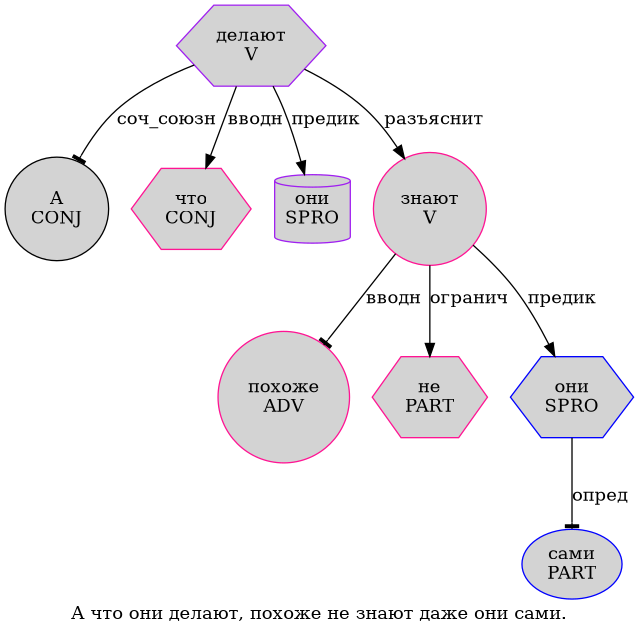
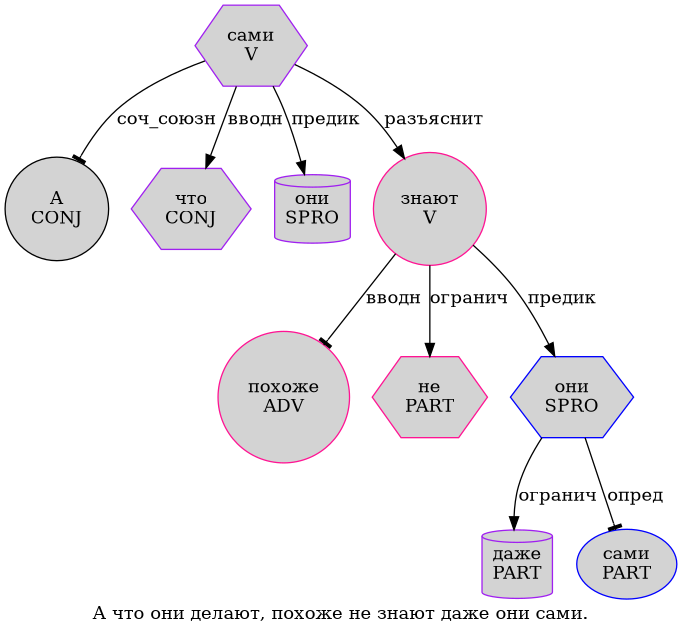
(251, 46) -> (251, 46)
(191, 209) -> (191, 209)
none -> (517, 564)
